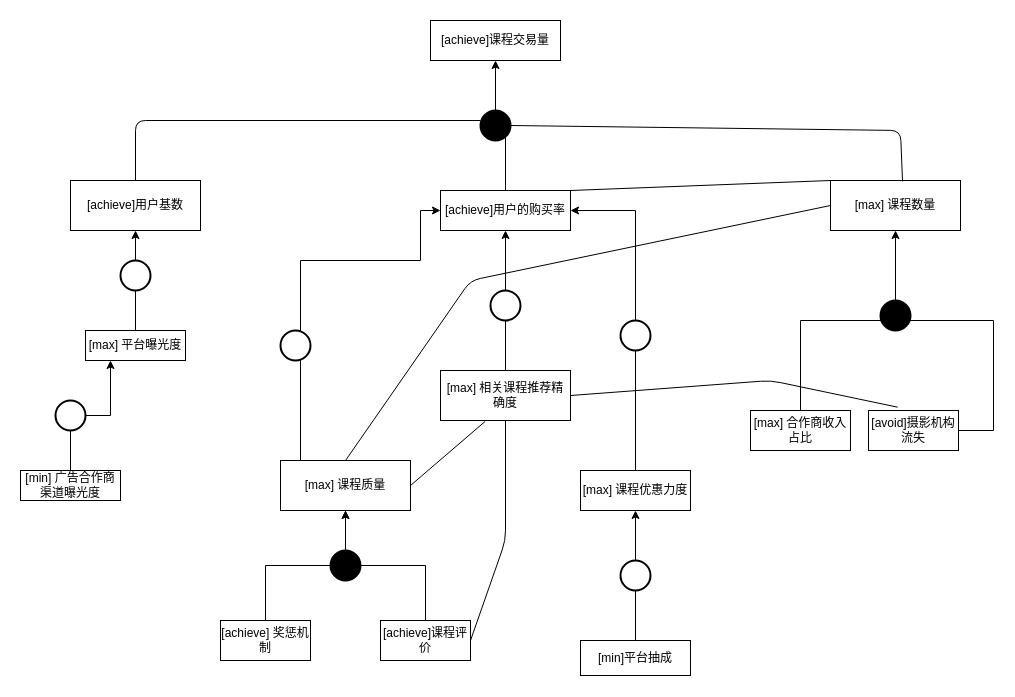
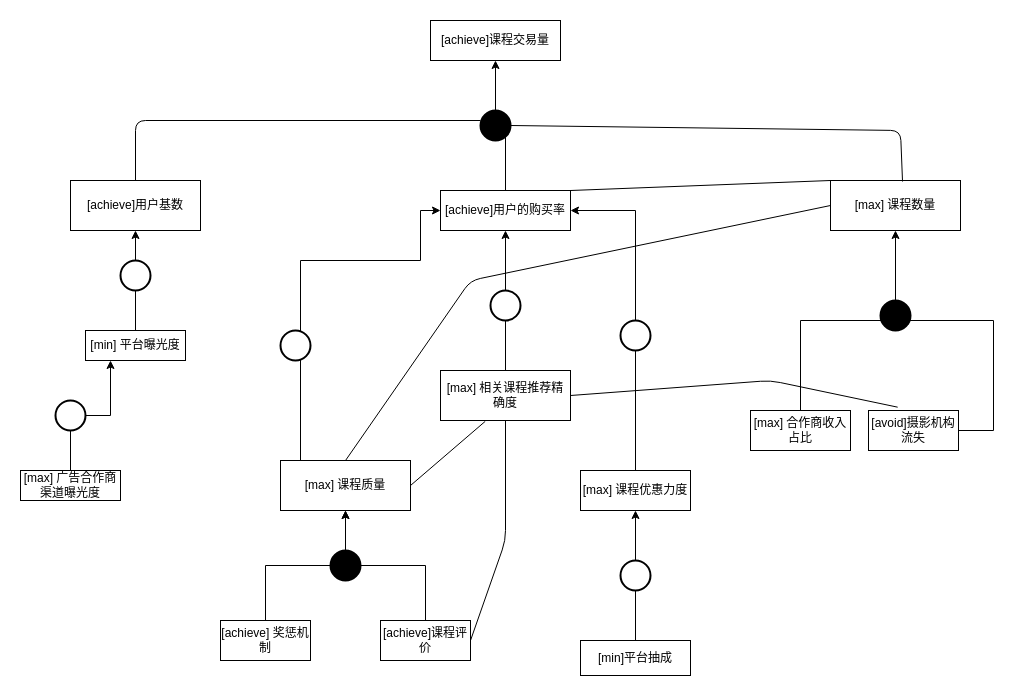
(136, 346) -> (136, 346)
(71, 486) -> (71, 486)
